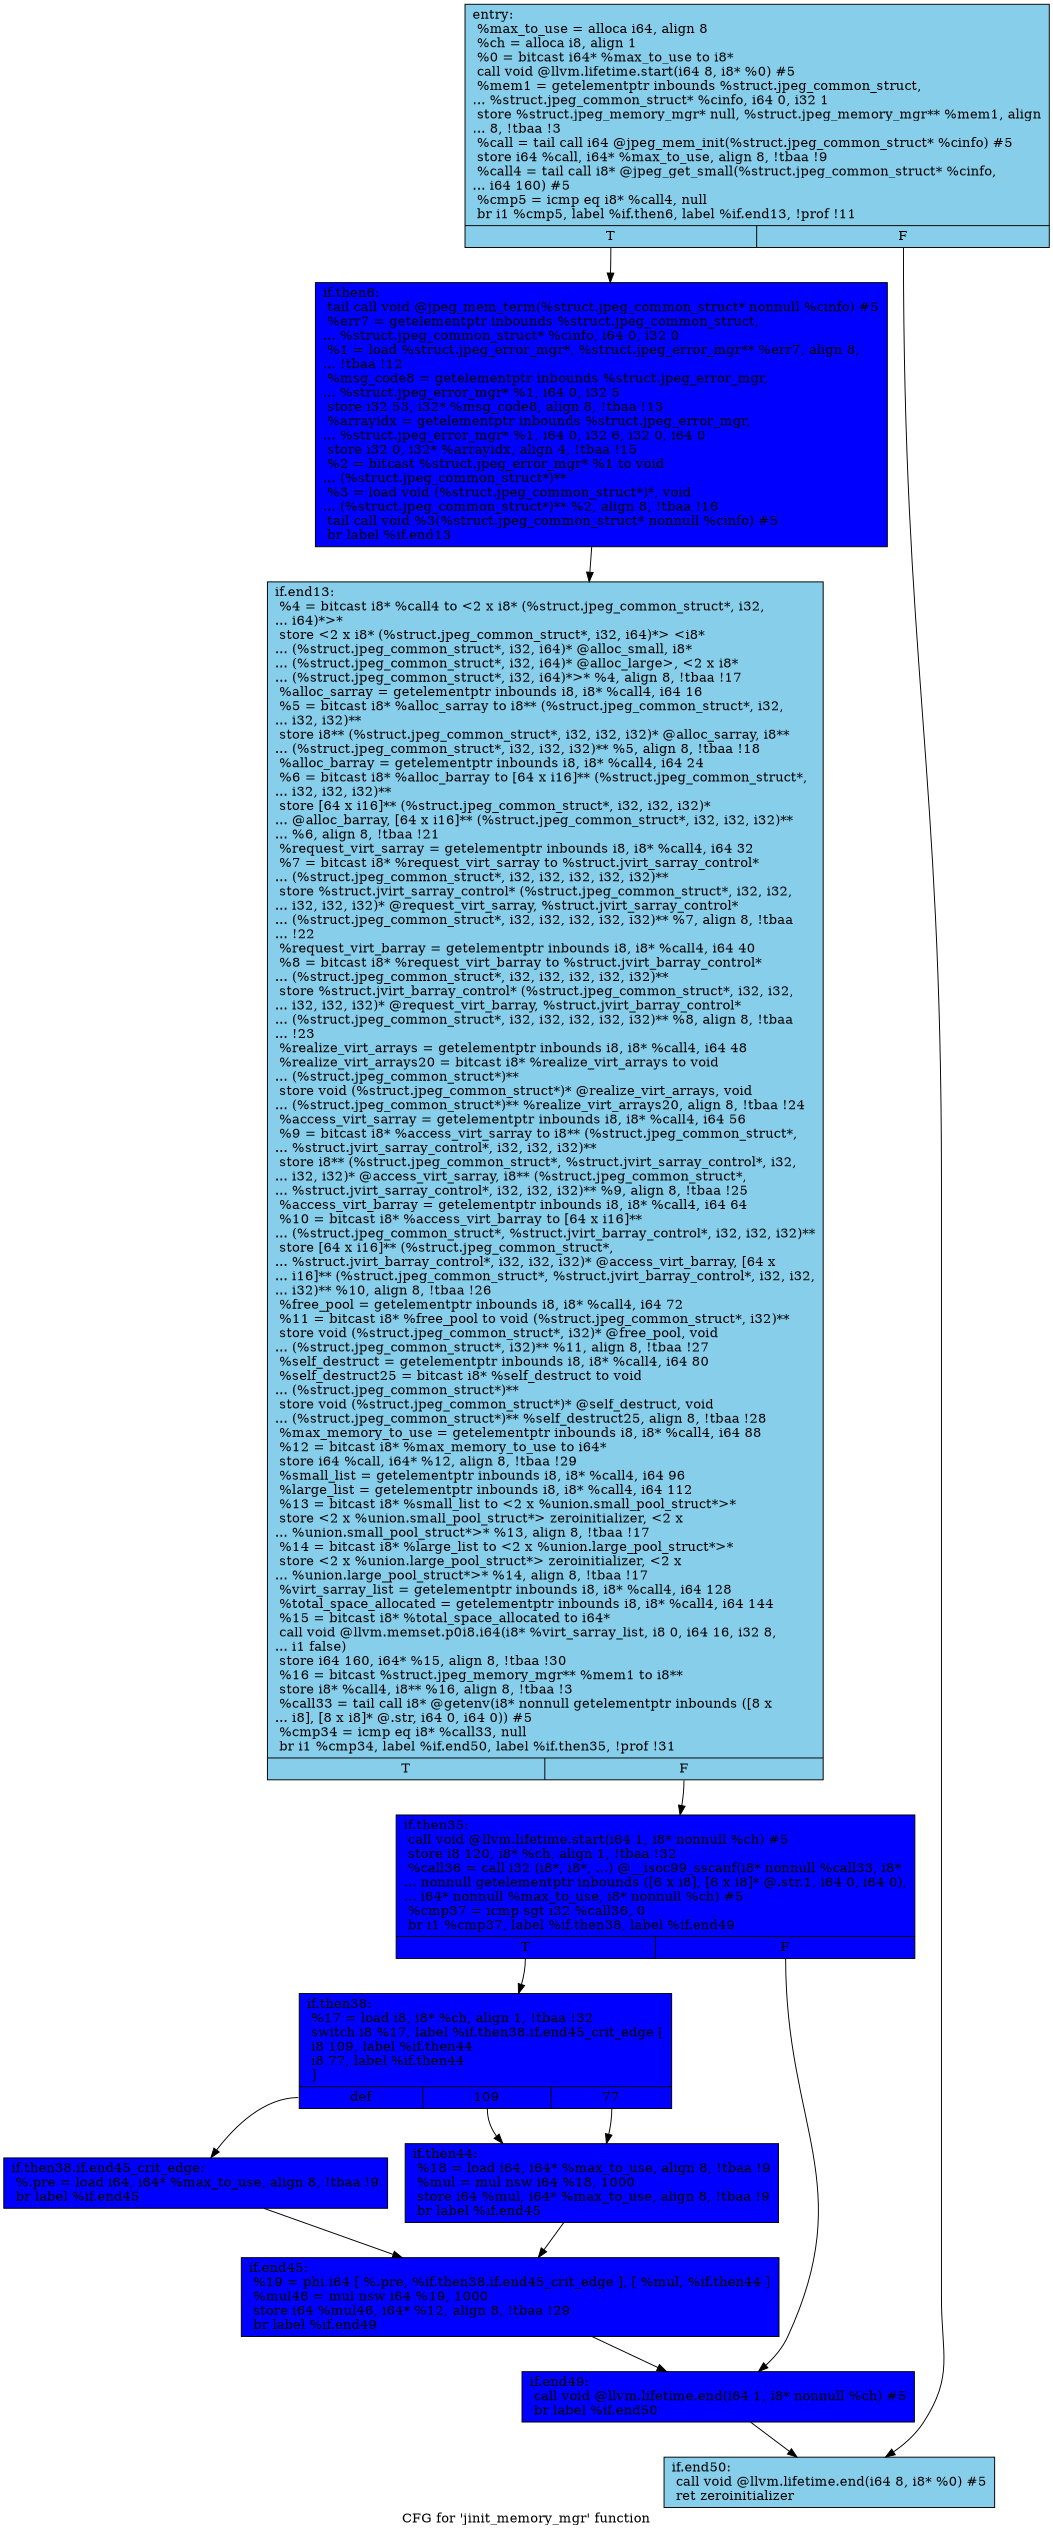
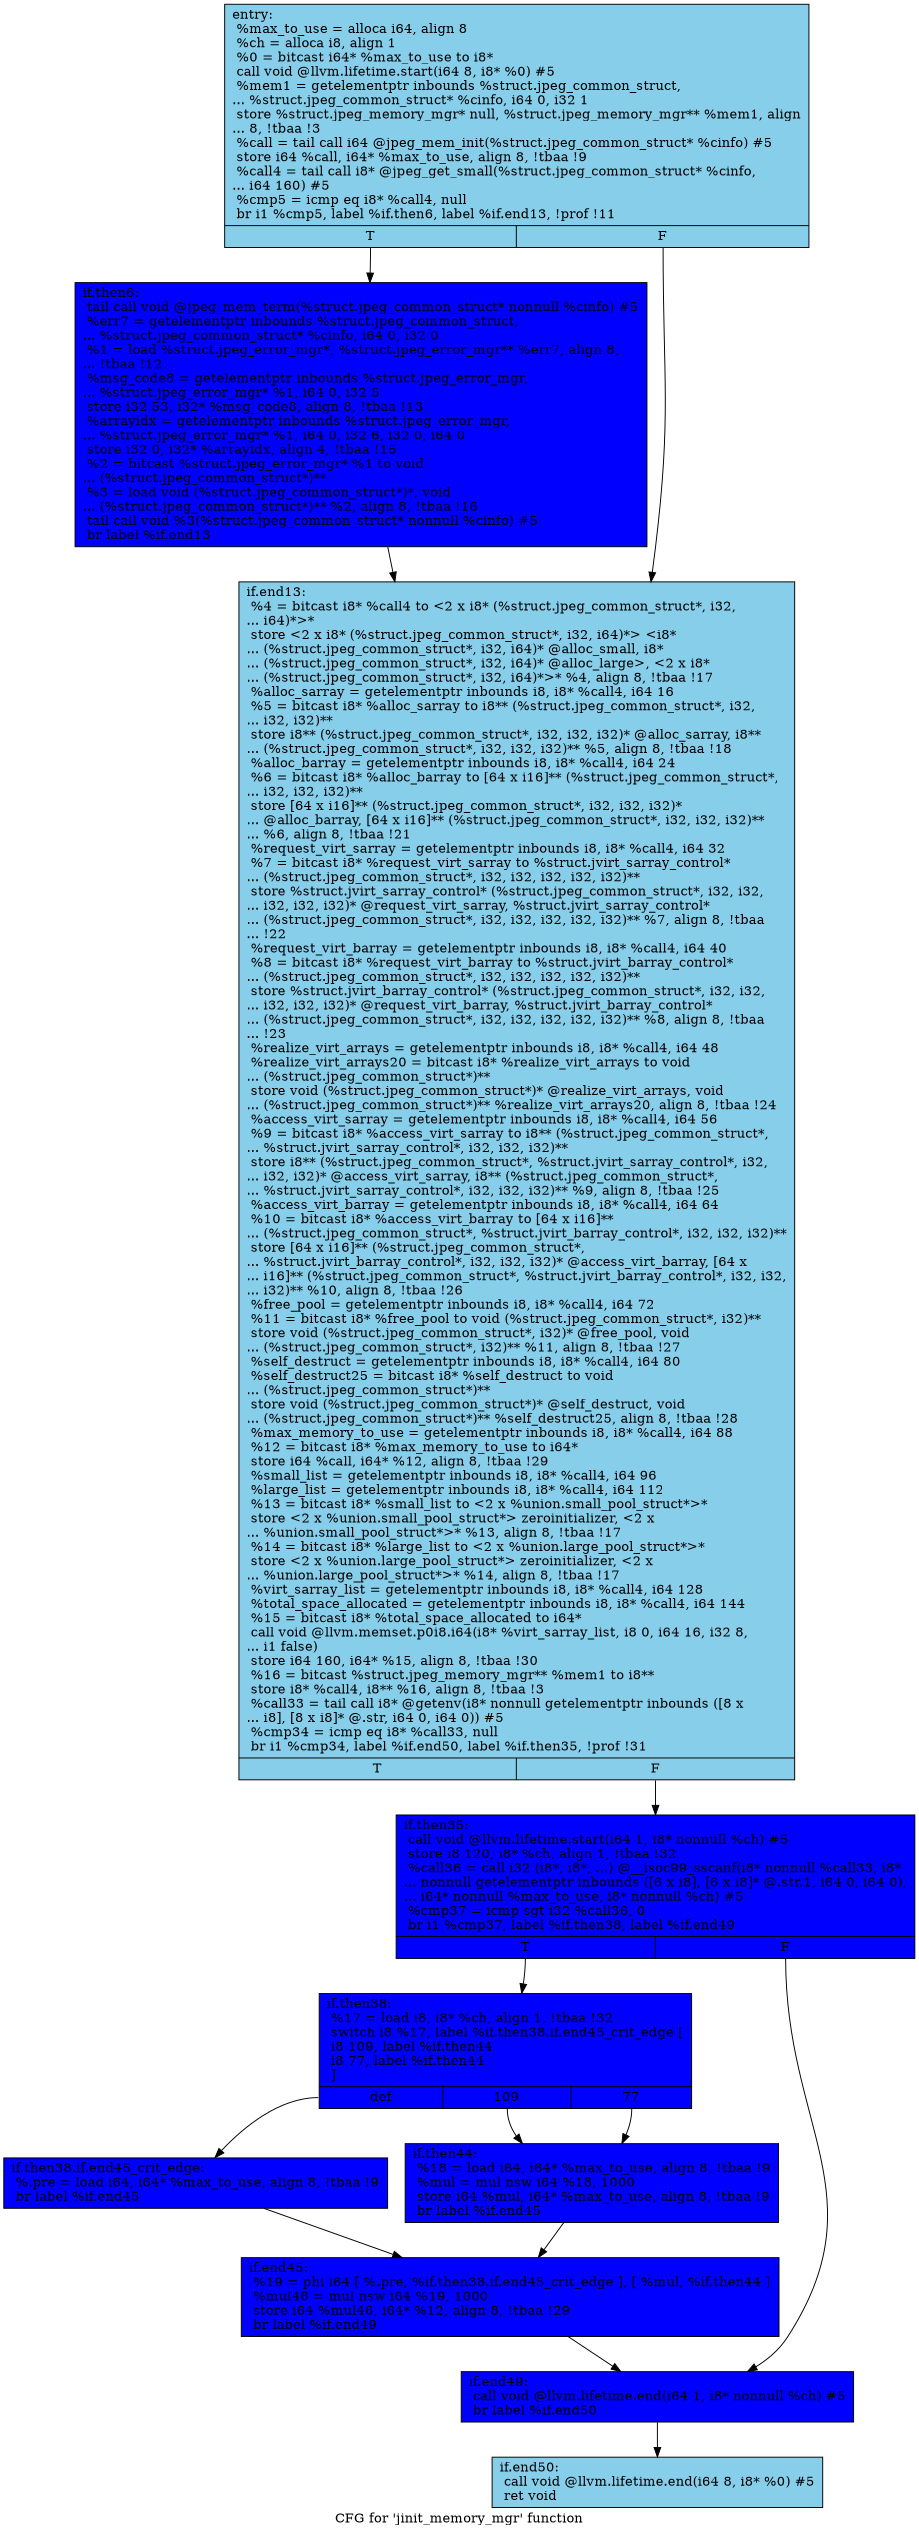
(941, 1358) -> (665, 410)
(733, 2496) -> (529, 2496)
